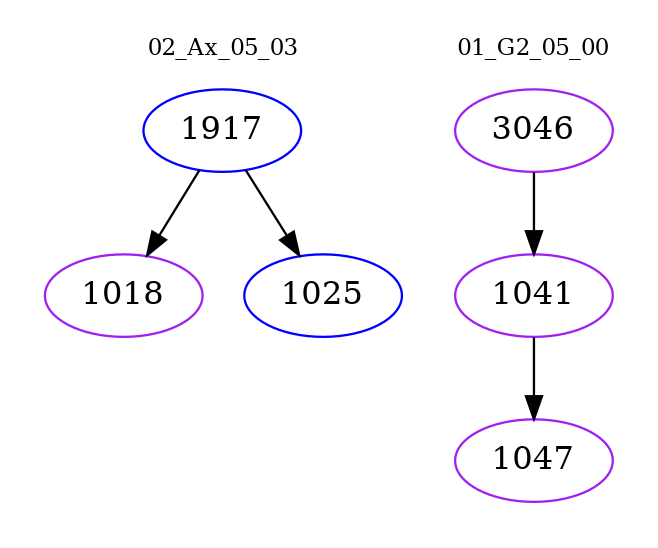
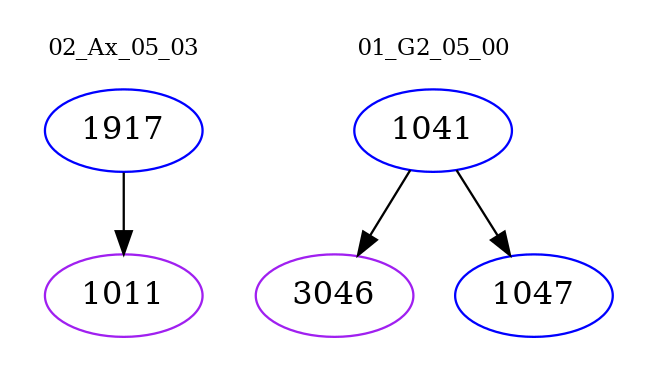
(534, 202) -> (390, 203)
(124, 296) -> (124, 296)
(323, 296) -> none
(534, 296) -> (433, 131)
(534, 461) -> (534, 296)
